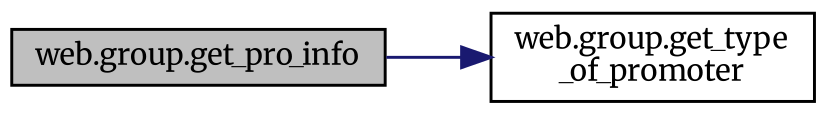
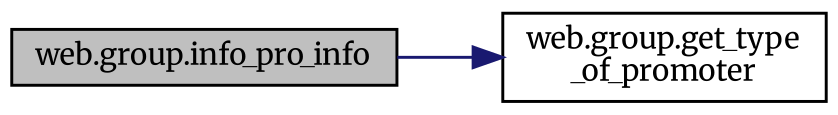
(198, 57) -> (204, 57)
